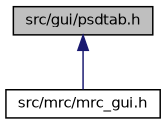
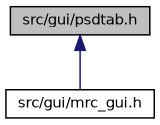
(83, 104) -> (80, 104)
